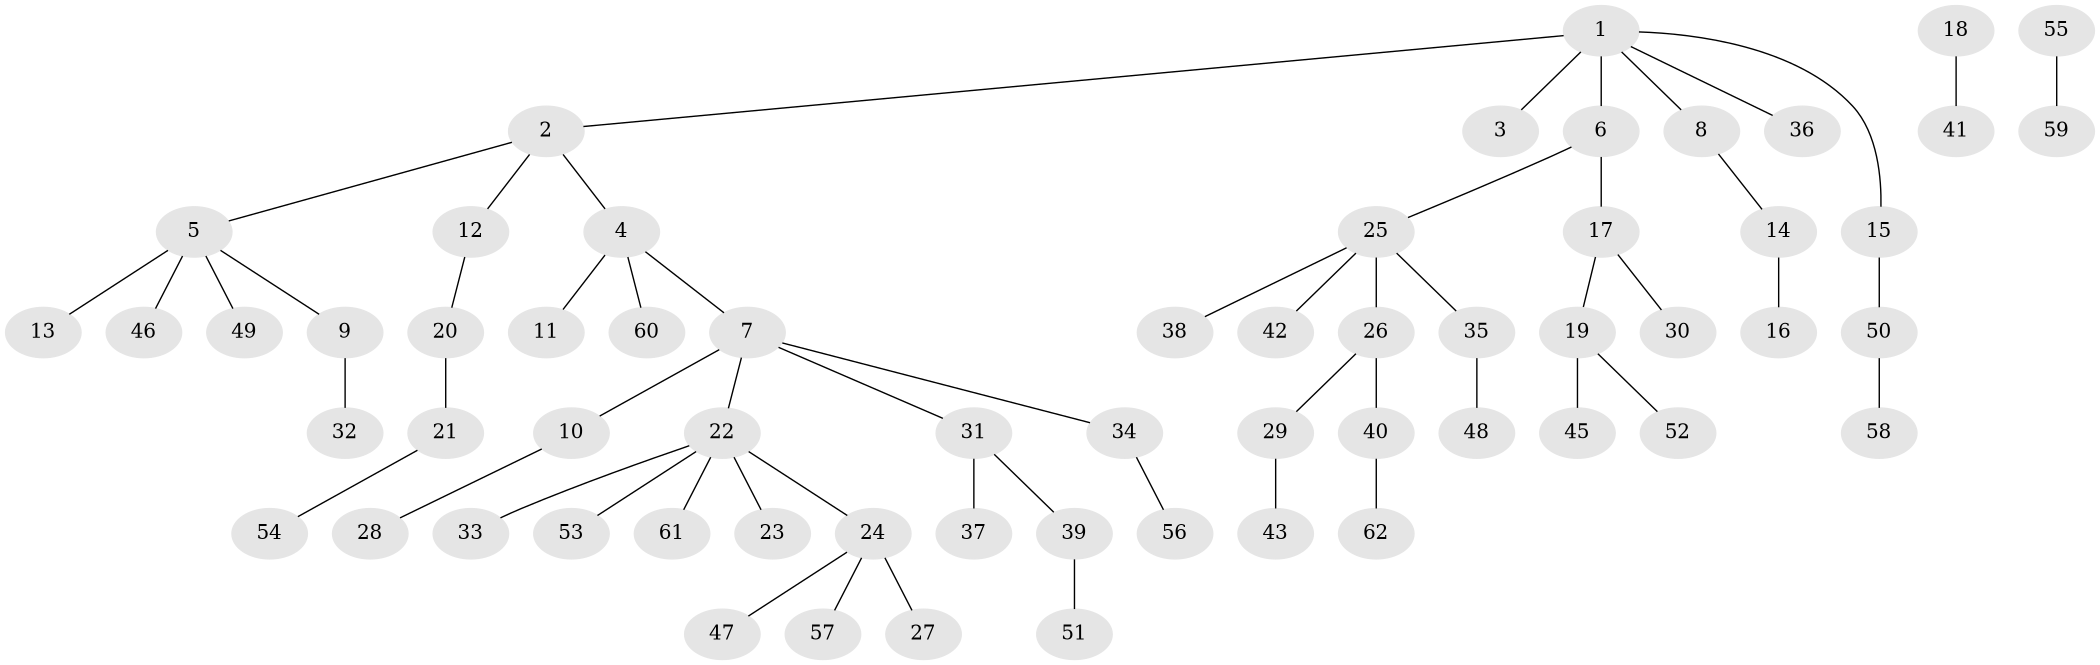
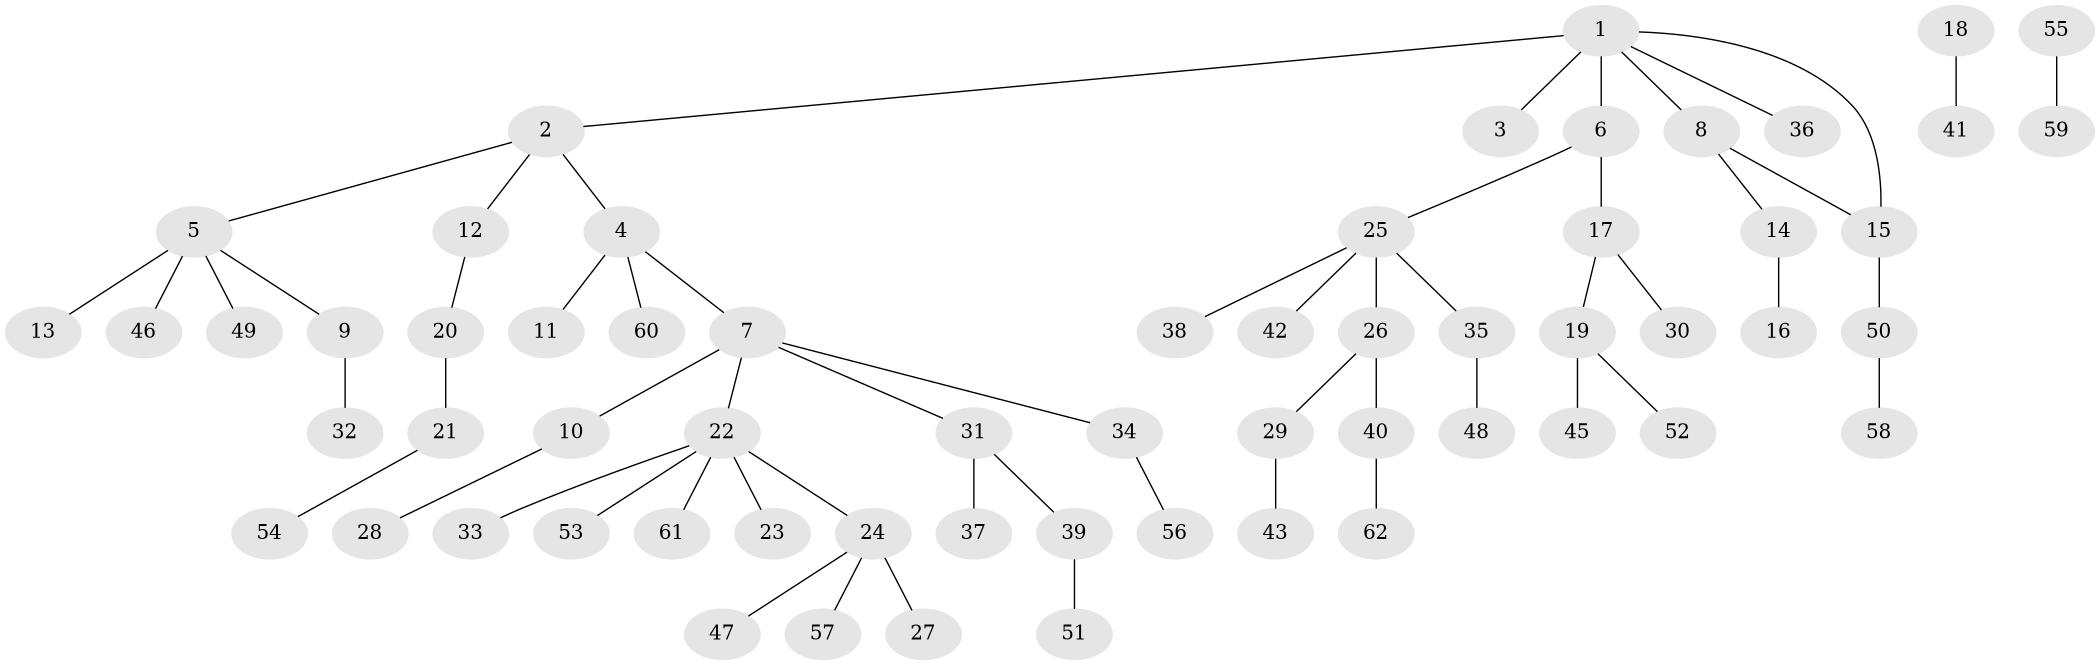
none -> (1790, 182)
